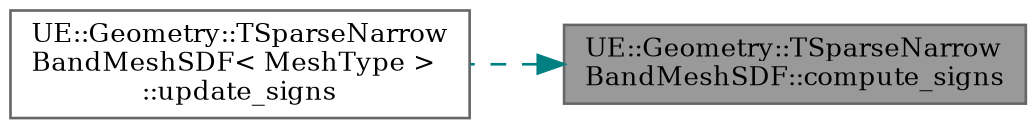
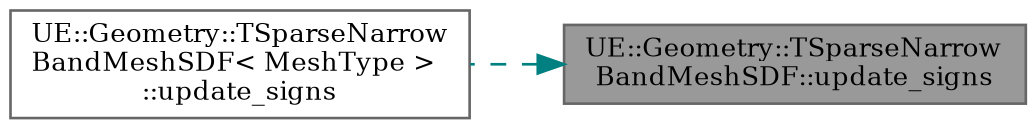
(795, 64) -> (795, 64)
